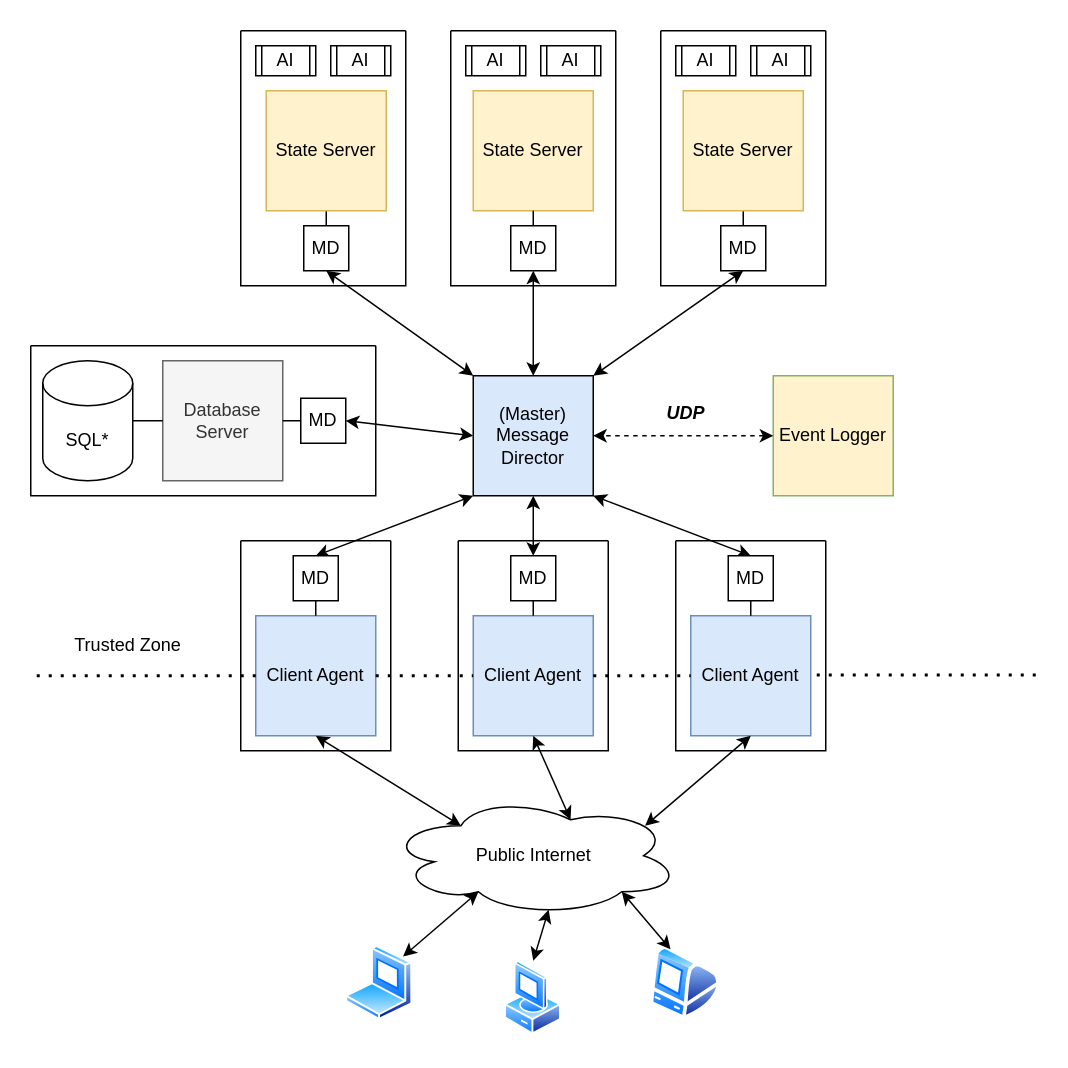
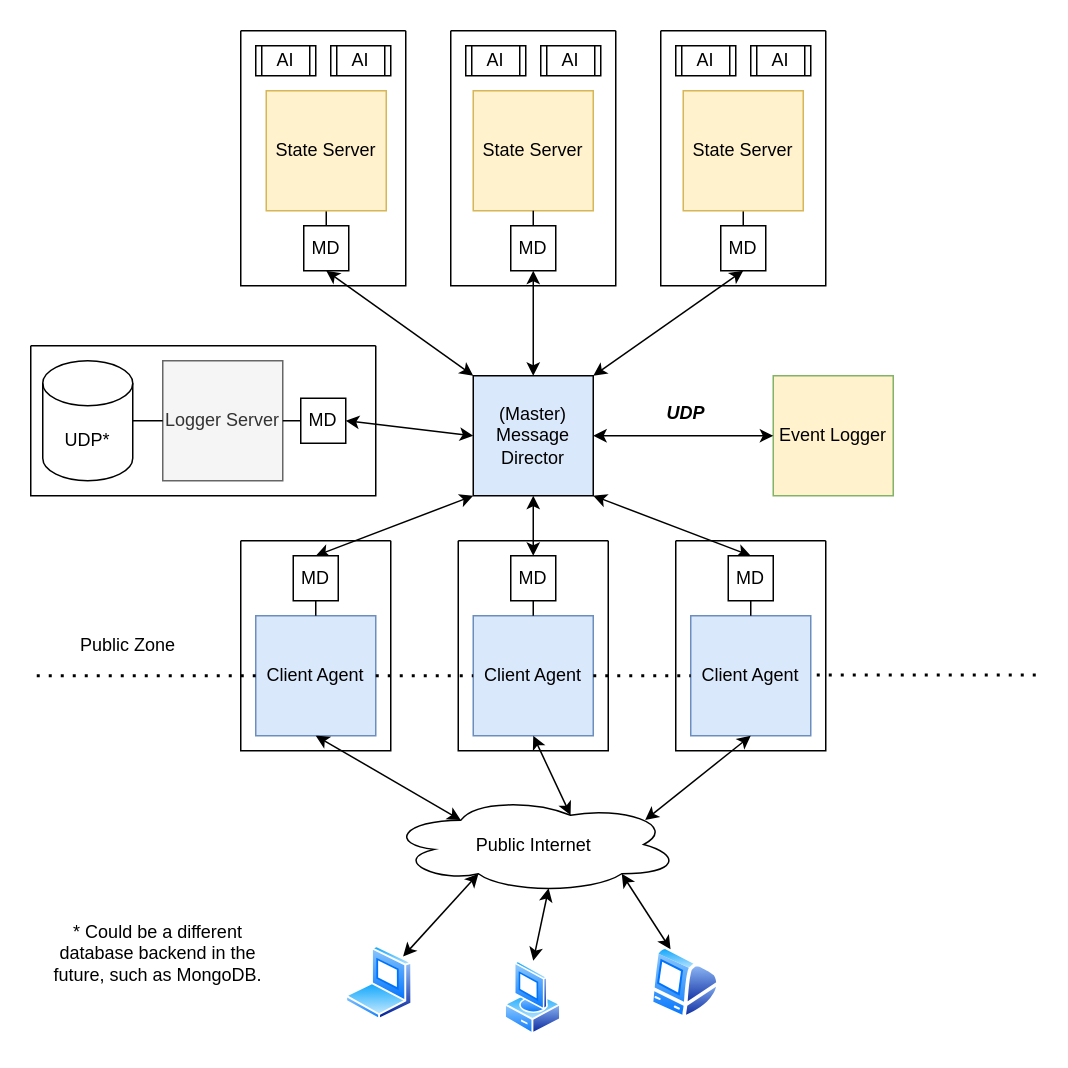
(223, 421) -> (223, 421)
(681, 436) -> (681, 436)
(88, 440) -> (88, 440)
(128, 646) -> (128, 646)
(534, 856) -> (534, 845)
none -> (158, 953)
